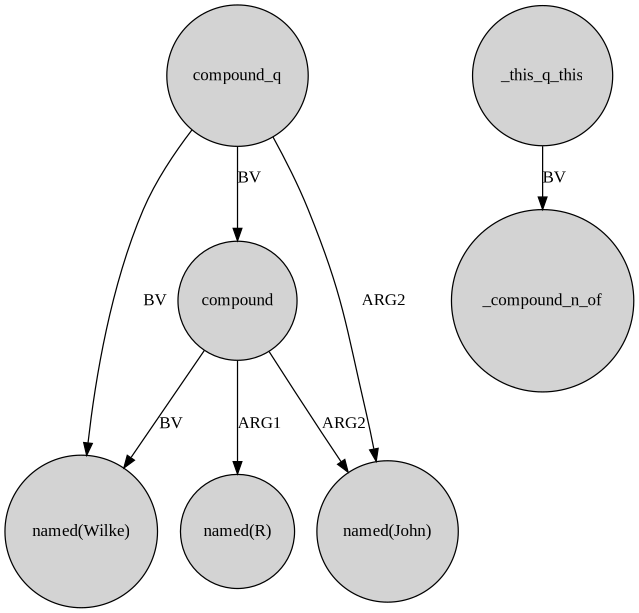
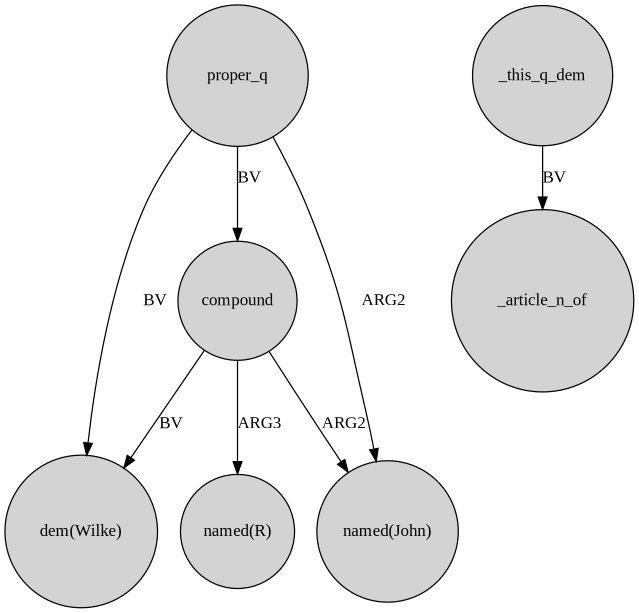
(238, 76) -> (238, 76)
(543, 76) -> (543, 76)
(543, 301) -> (543, 301)
(260, 424) -> (260, 424)
(81, 531) -> (81, 531)
